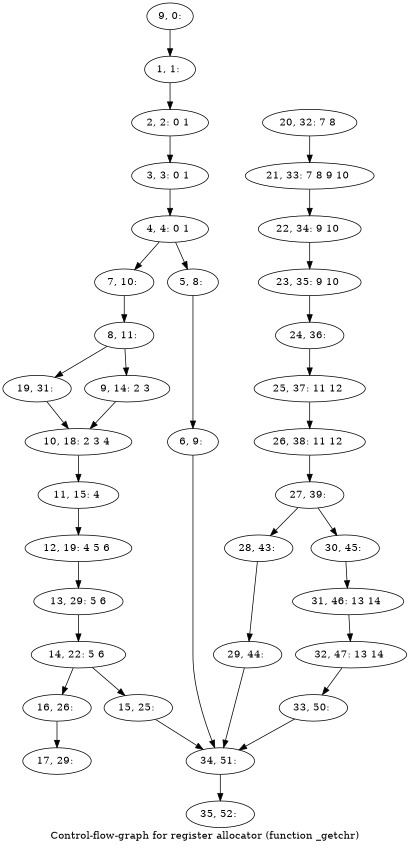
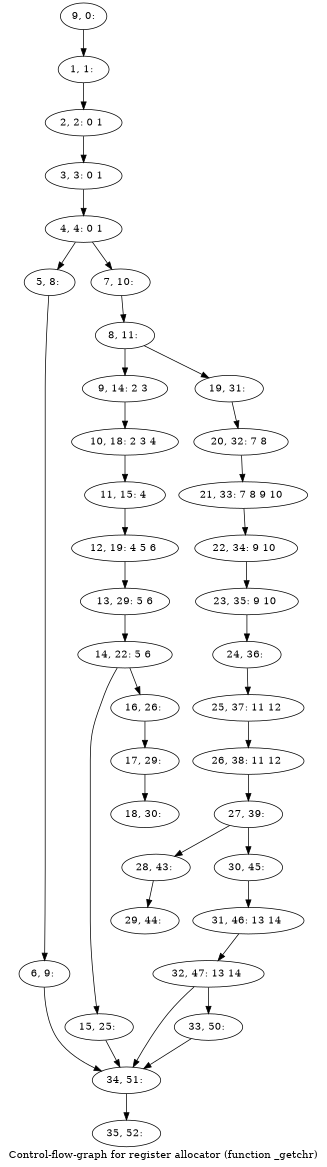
(55, 412) -> (234, 411)
(235, 704) -> (162, 1021)
none -> (145, 814)
